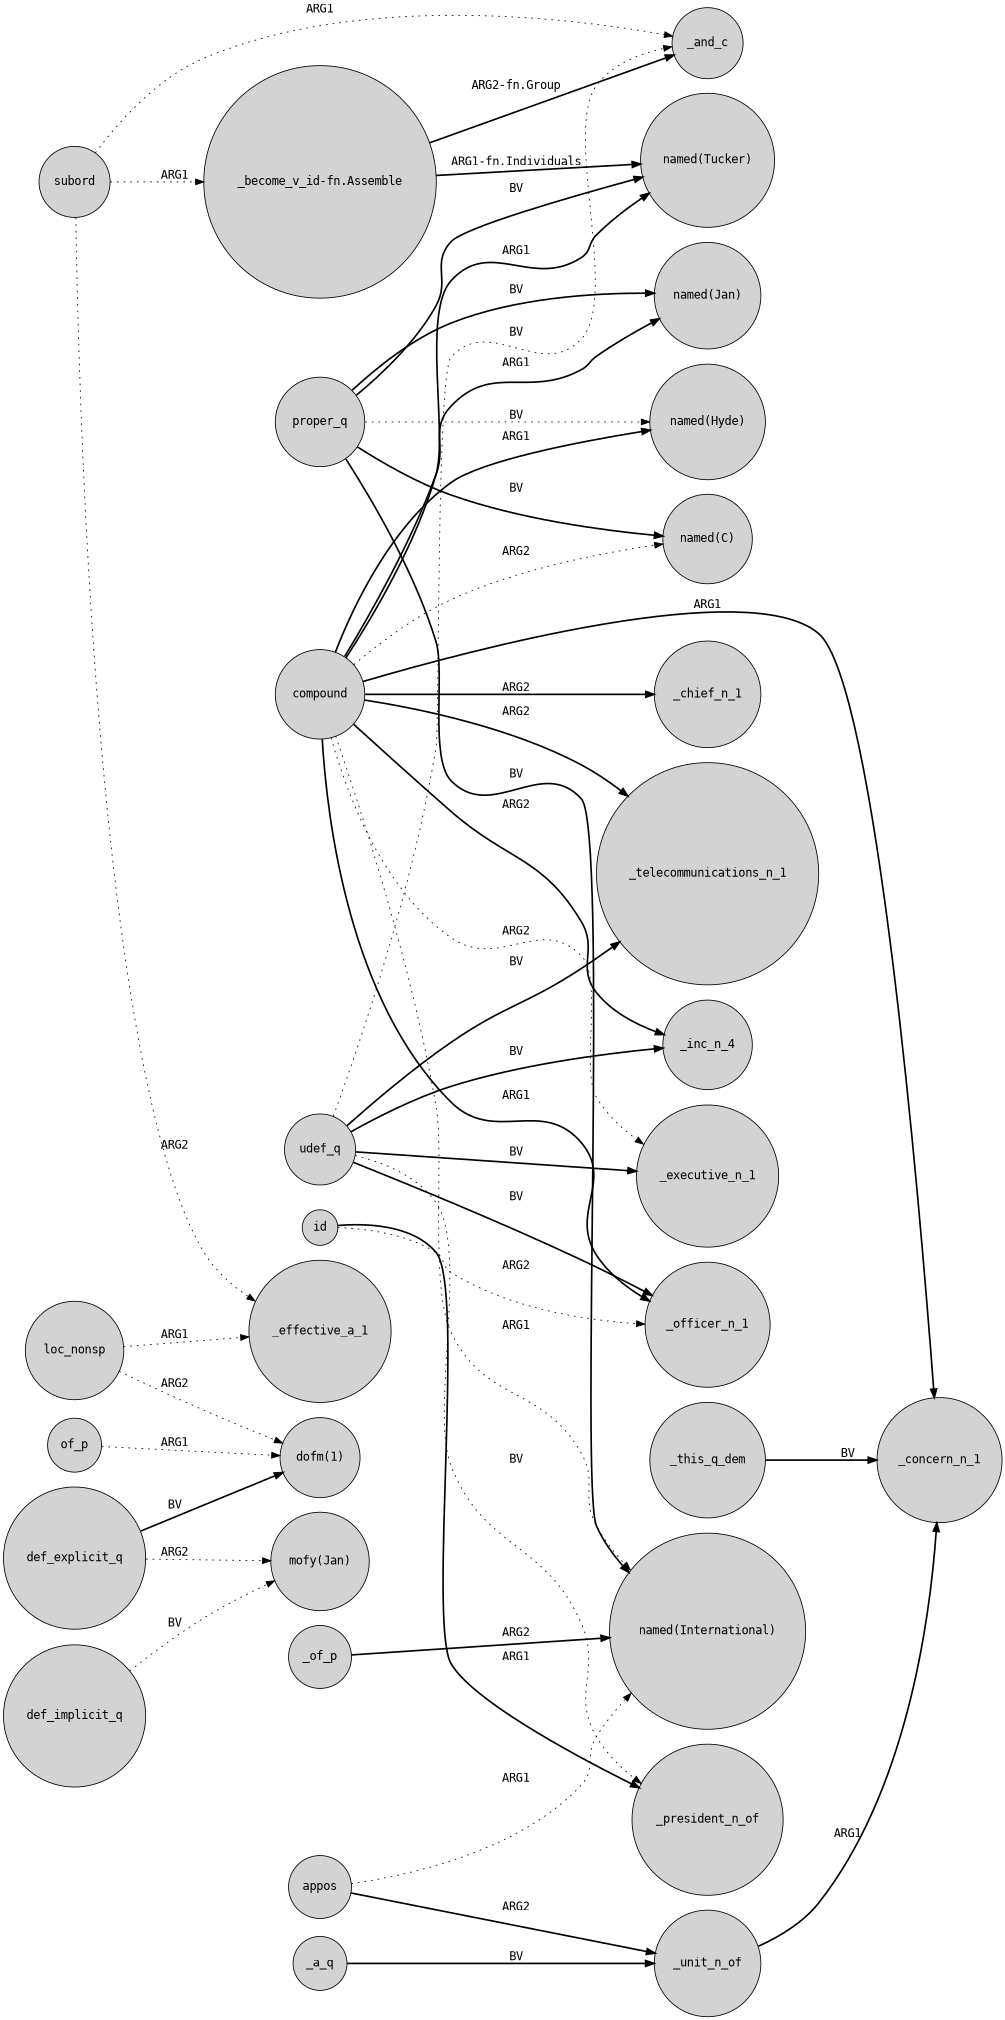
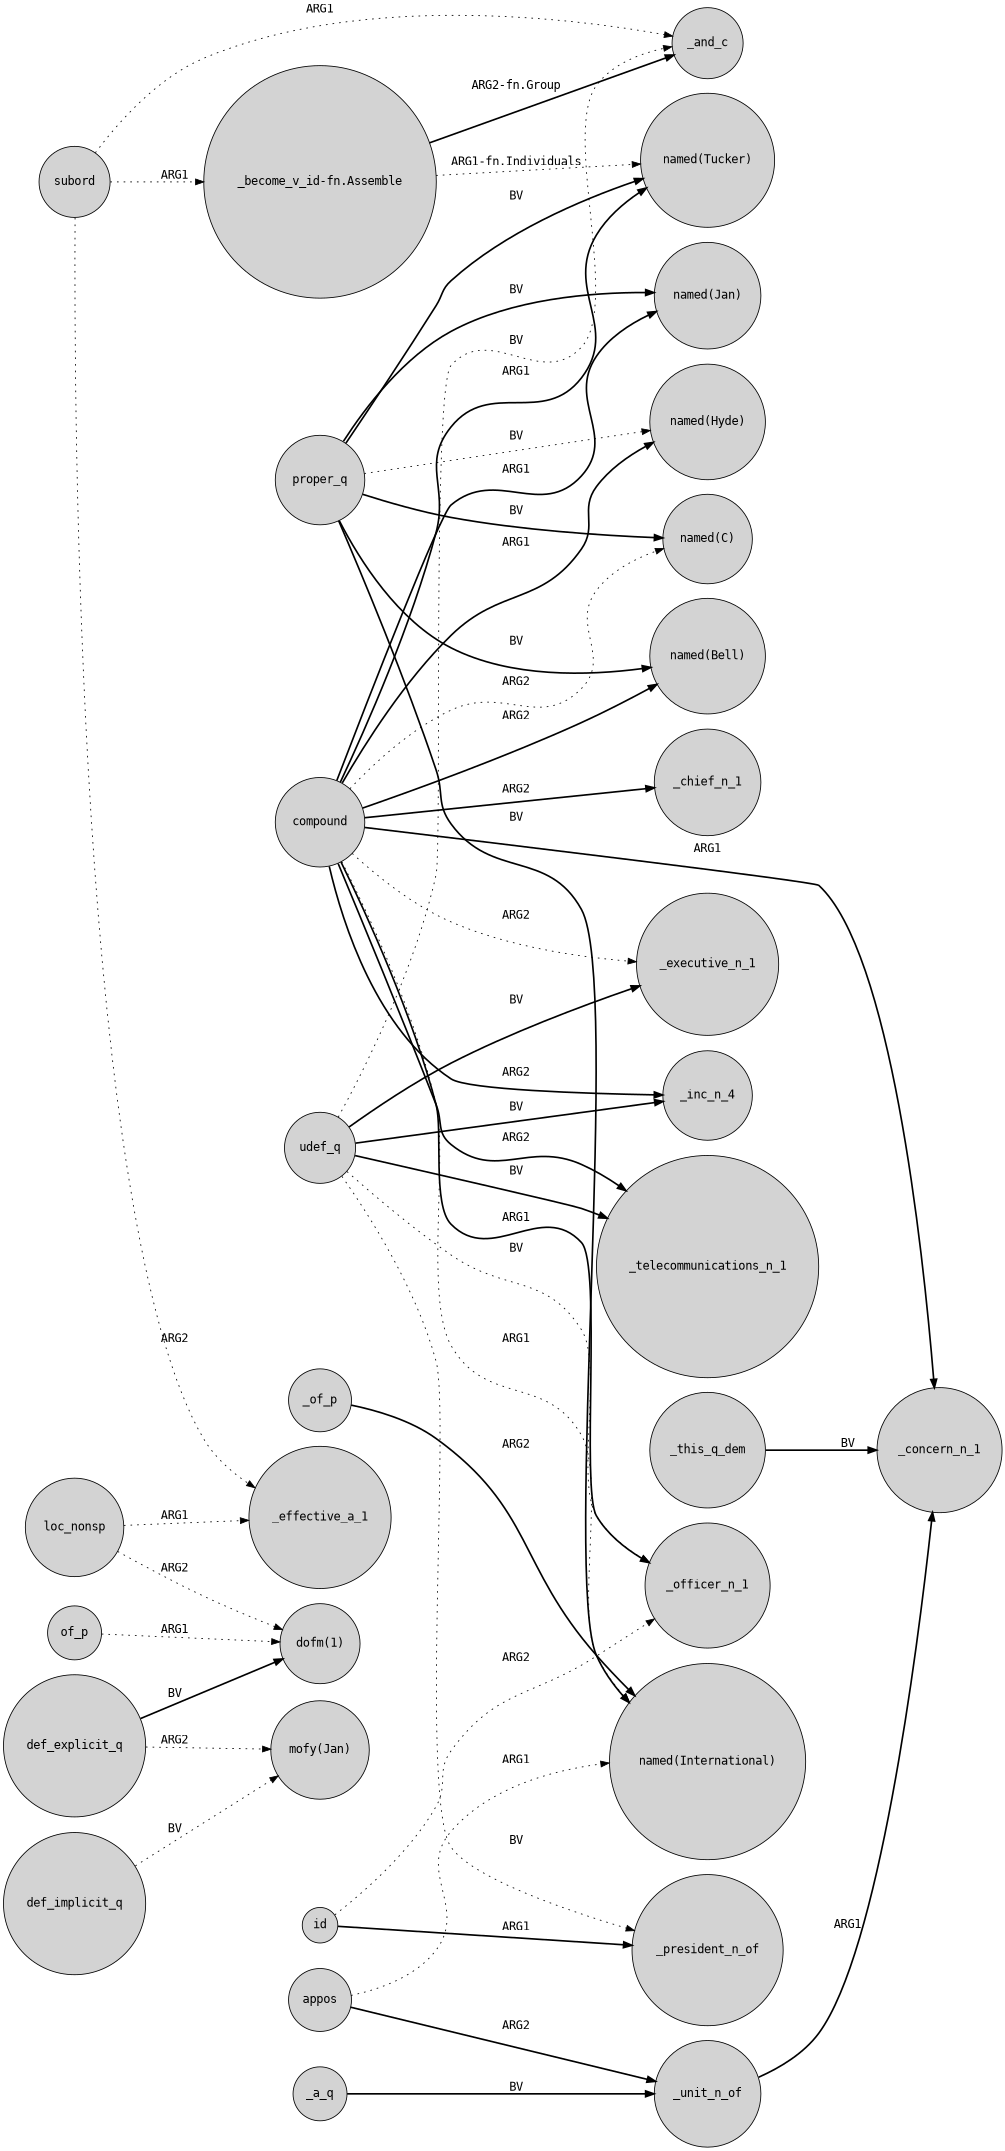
(534, 170) -> (534, 170)
none -> (708, 656)
(500, 1223) -> (571, 1315)
